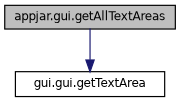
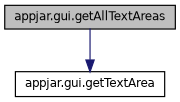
(90, 84) -> (90, 84)
